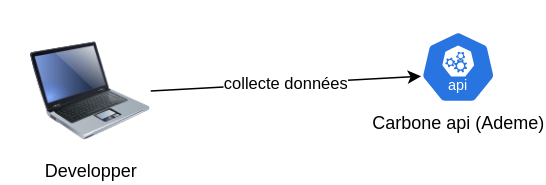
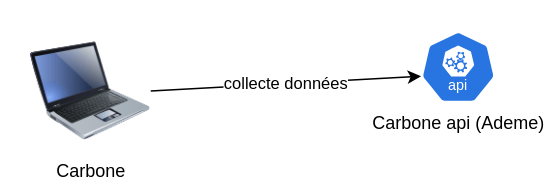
(92, 172) -> (92, 172)
